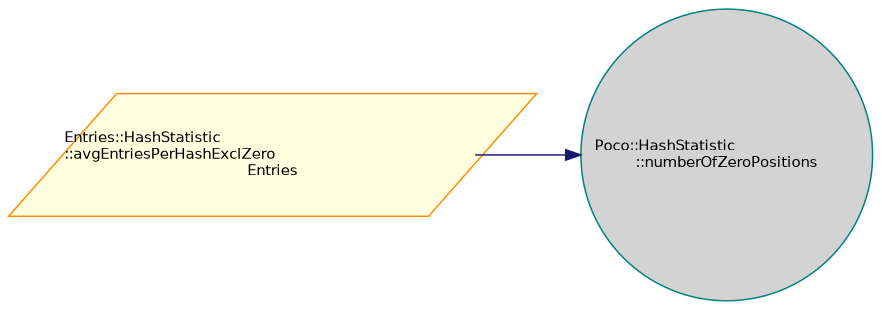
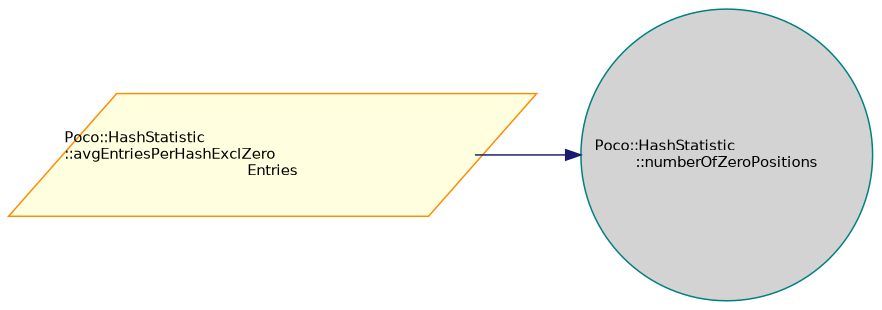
(273, 155) -> (273, 155)
